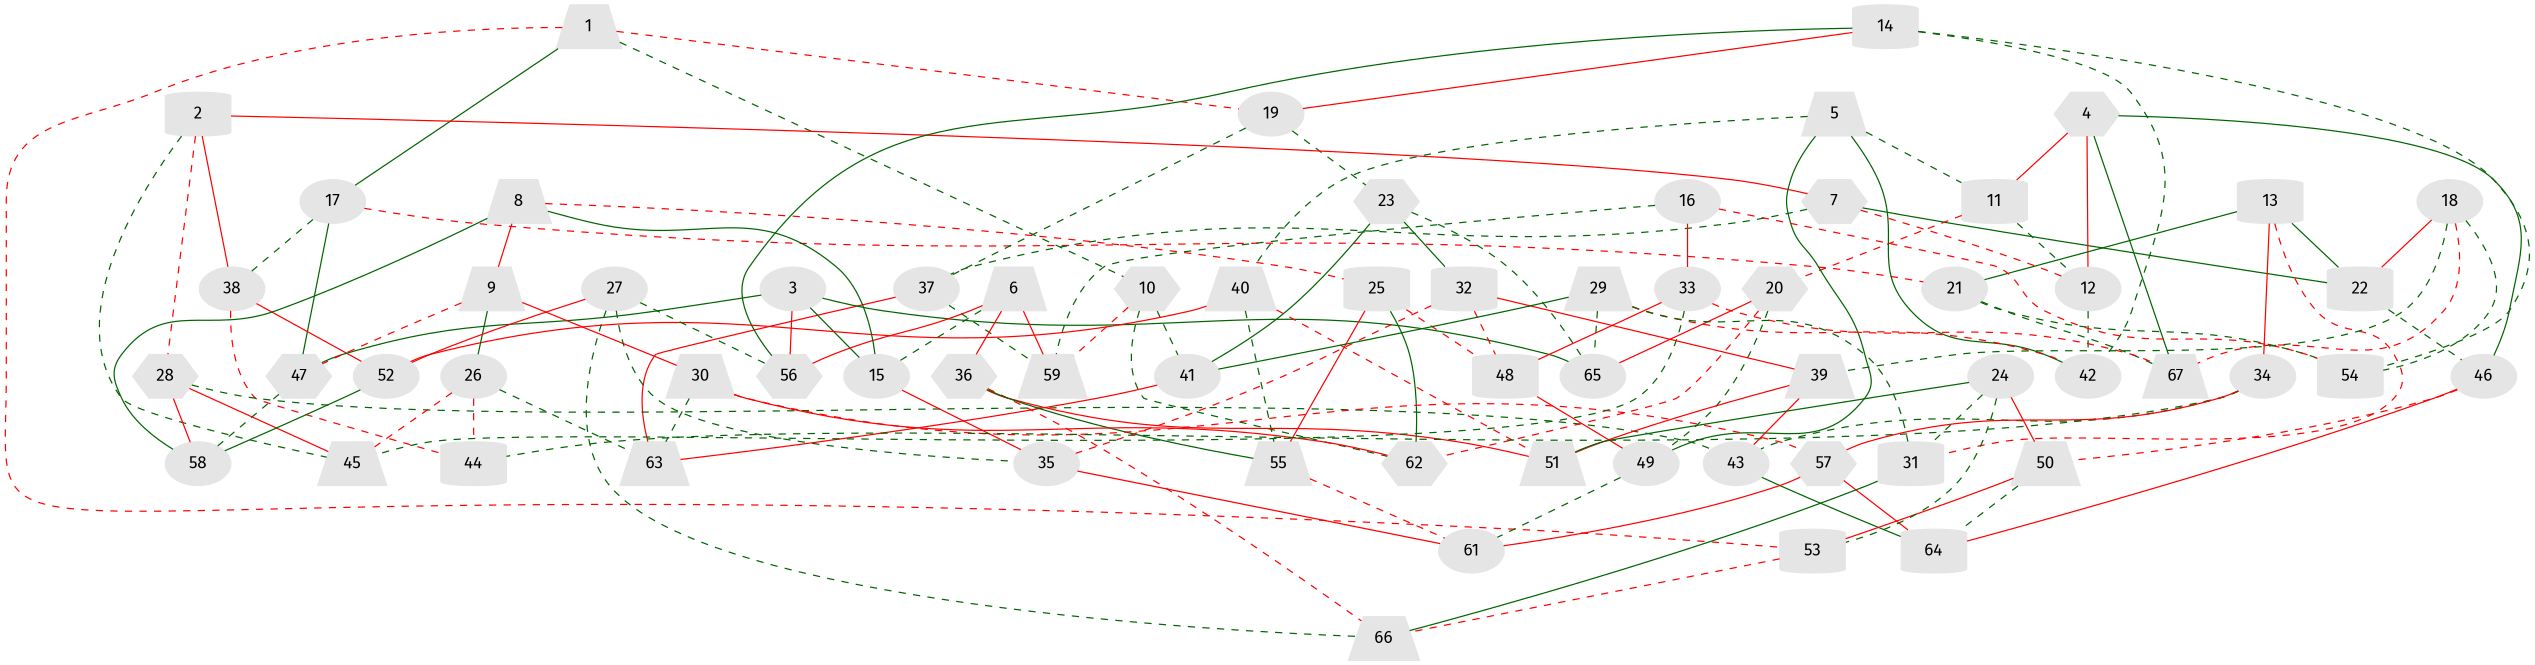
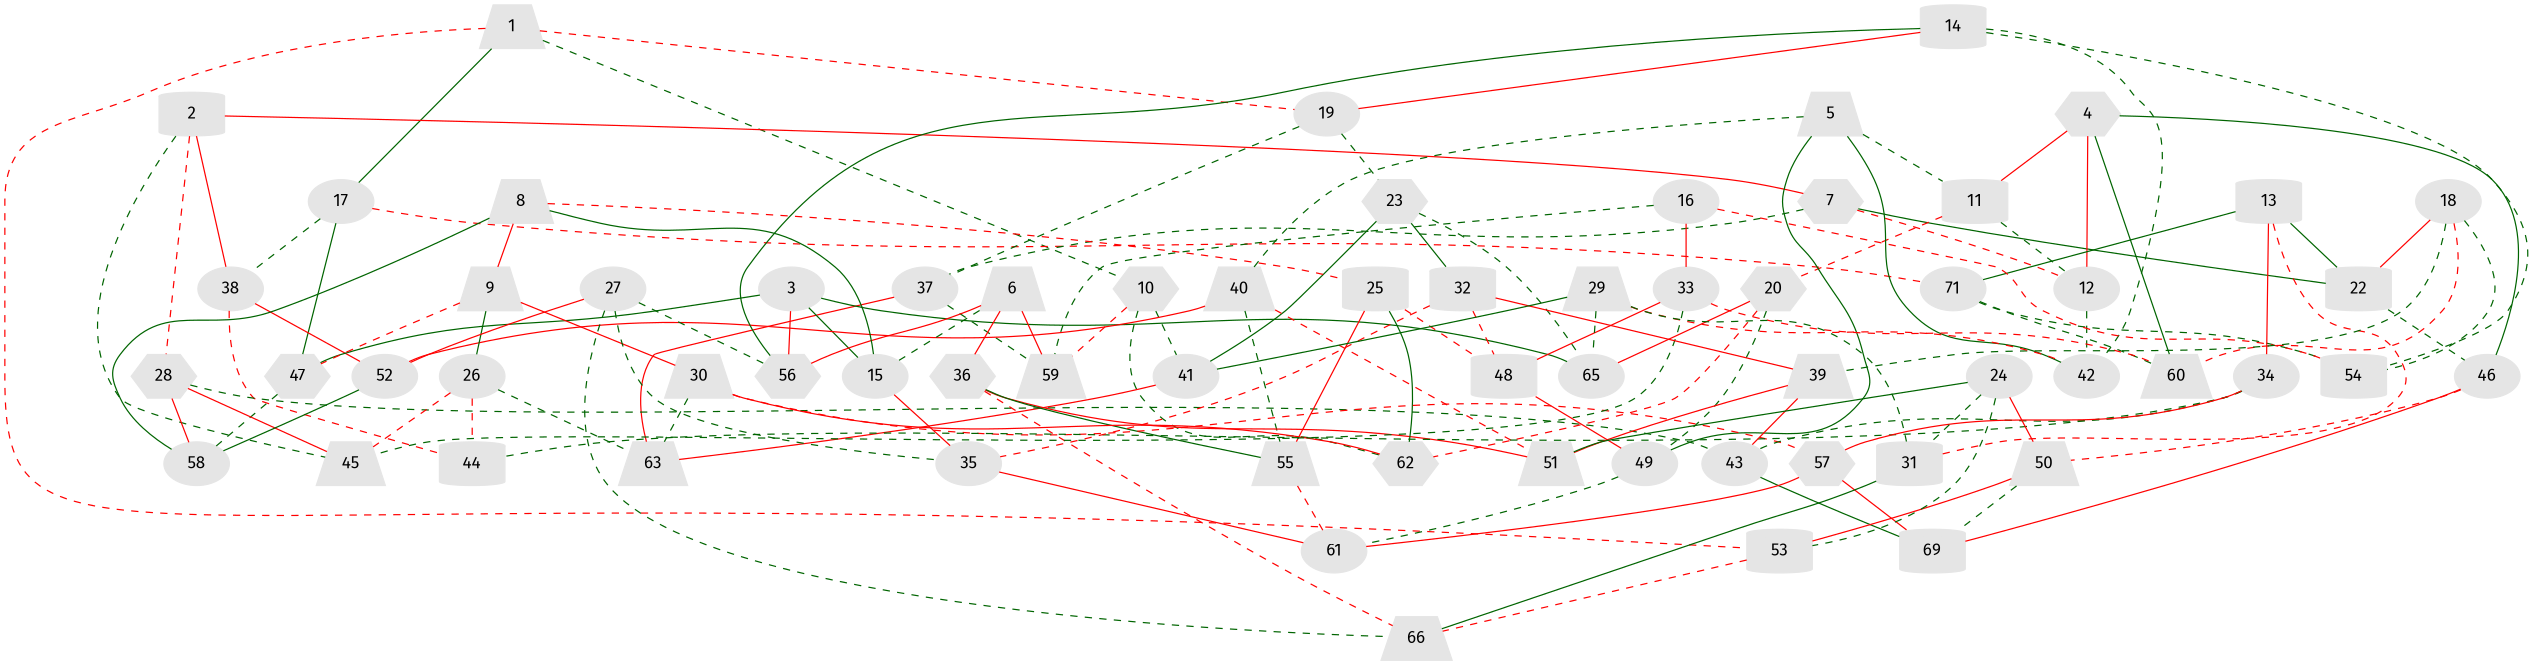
(1955, 289) -> (1953, 289)
(2176, 376) -> (2177, 376)
(1934, 551) -> (1933, 551)
